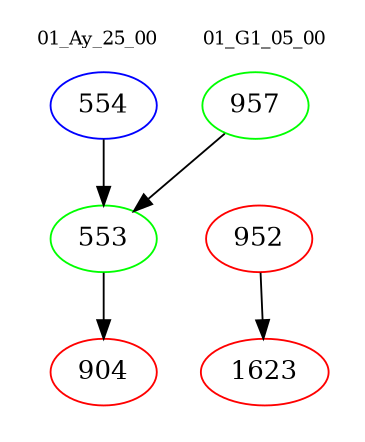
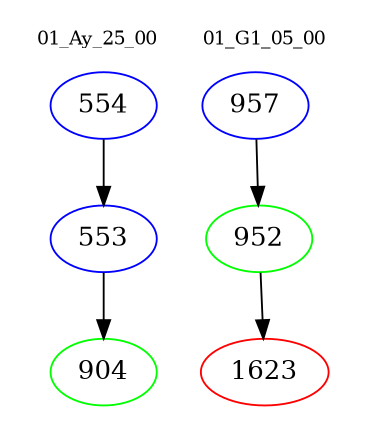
(255, 106) -> (255, 106)
(200, 155) -> (257, 163)
(104, 239) -> (104, 239)
(259, 239) -> (259, 239)
(104, 372) -> (104, 372)
